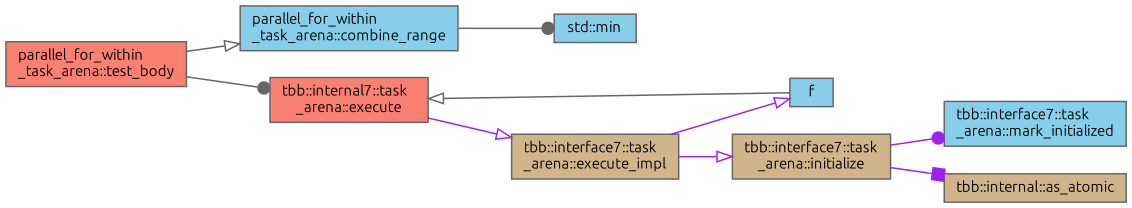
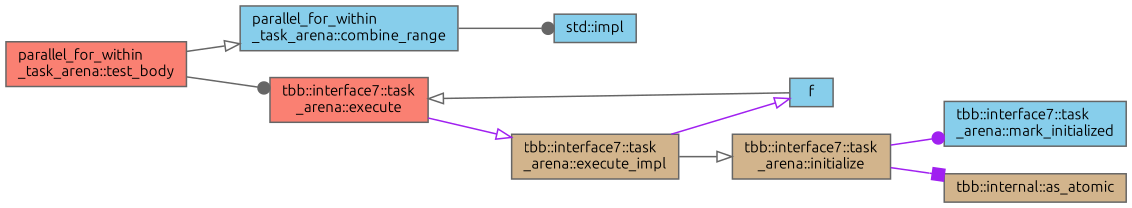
(595, 28) -> (595, 28)
(349, 100) -> (349, 100)
(698, 157) -> (698, 157)
